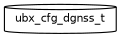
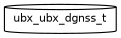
(60, 19) -> (60, 19)
